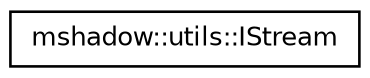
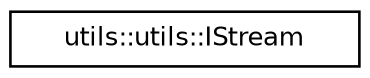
(185, 39) -> (185, 39)
